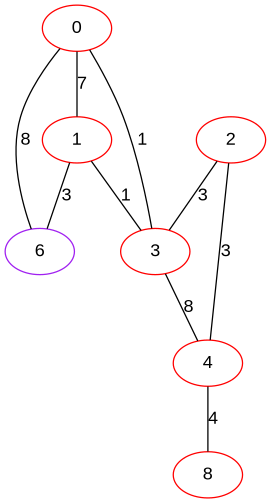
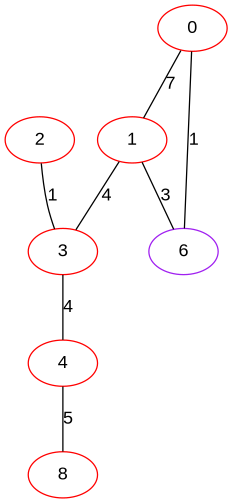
(130, 136) -> none
(26, 140) -> (194, 140)
(126, 196) -> (107, 196)
(203, 196) -> (53, 196)
(219, 252) -> none
(189, 307) -> (68, 307)
(213, 419) -> (68, 419)
